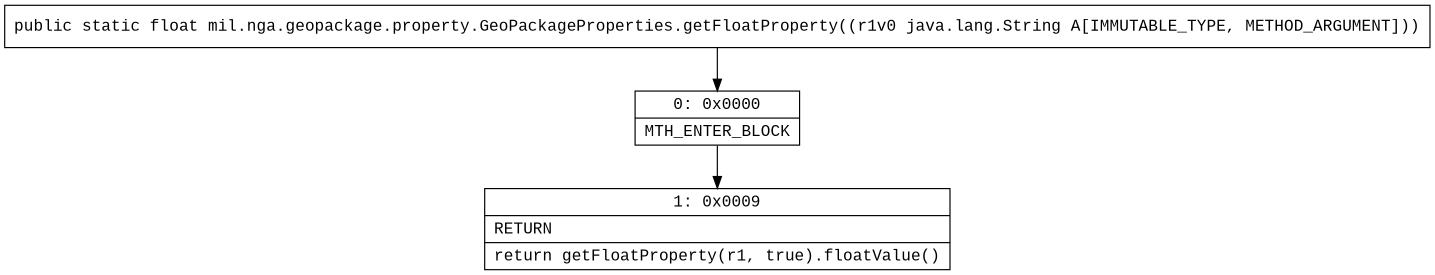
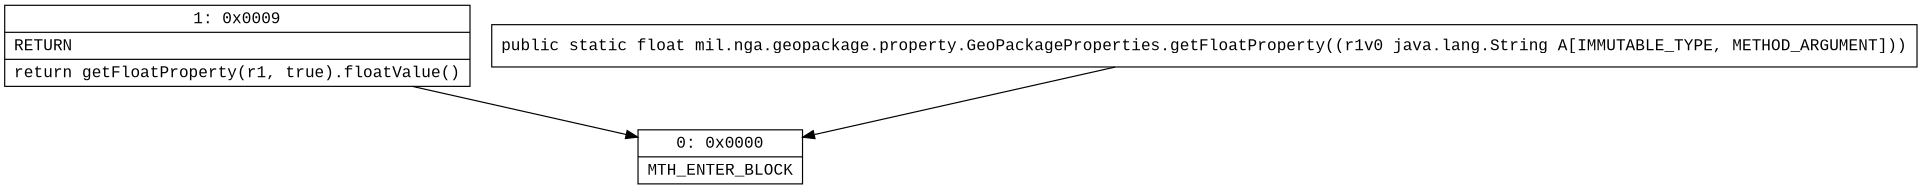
(717, 161) -> (519, 110)
